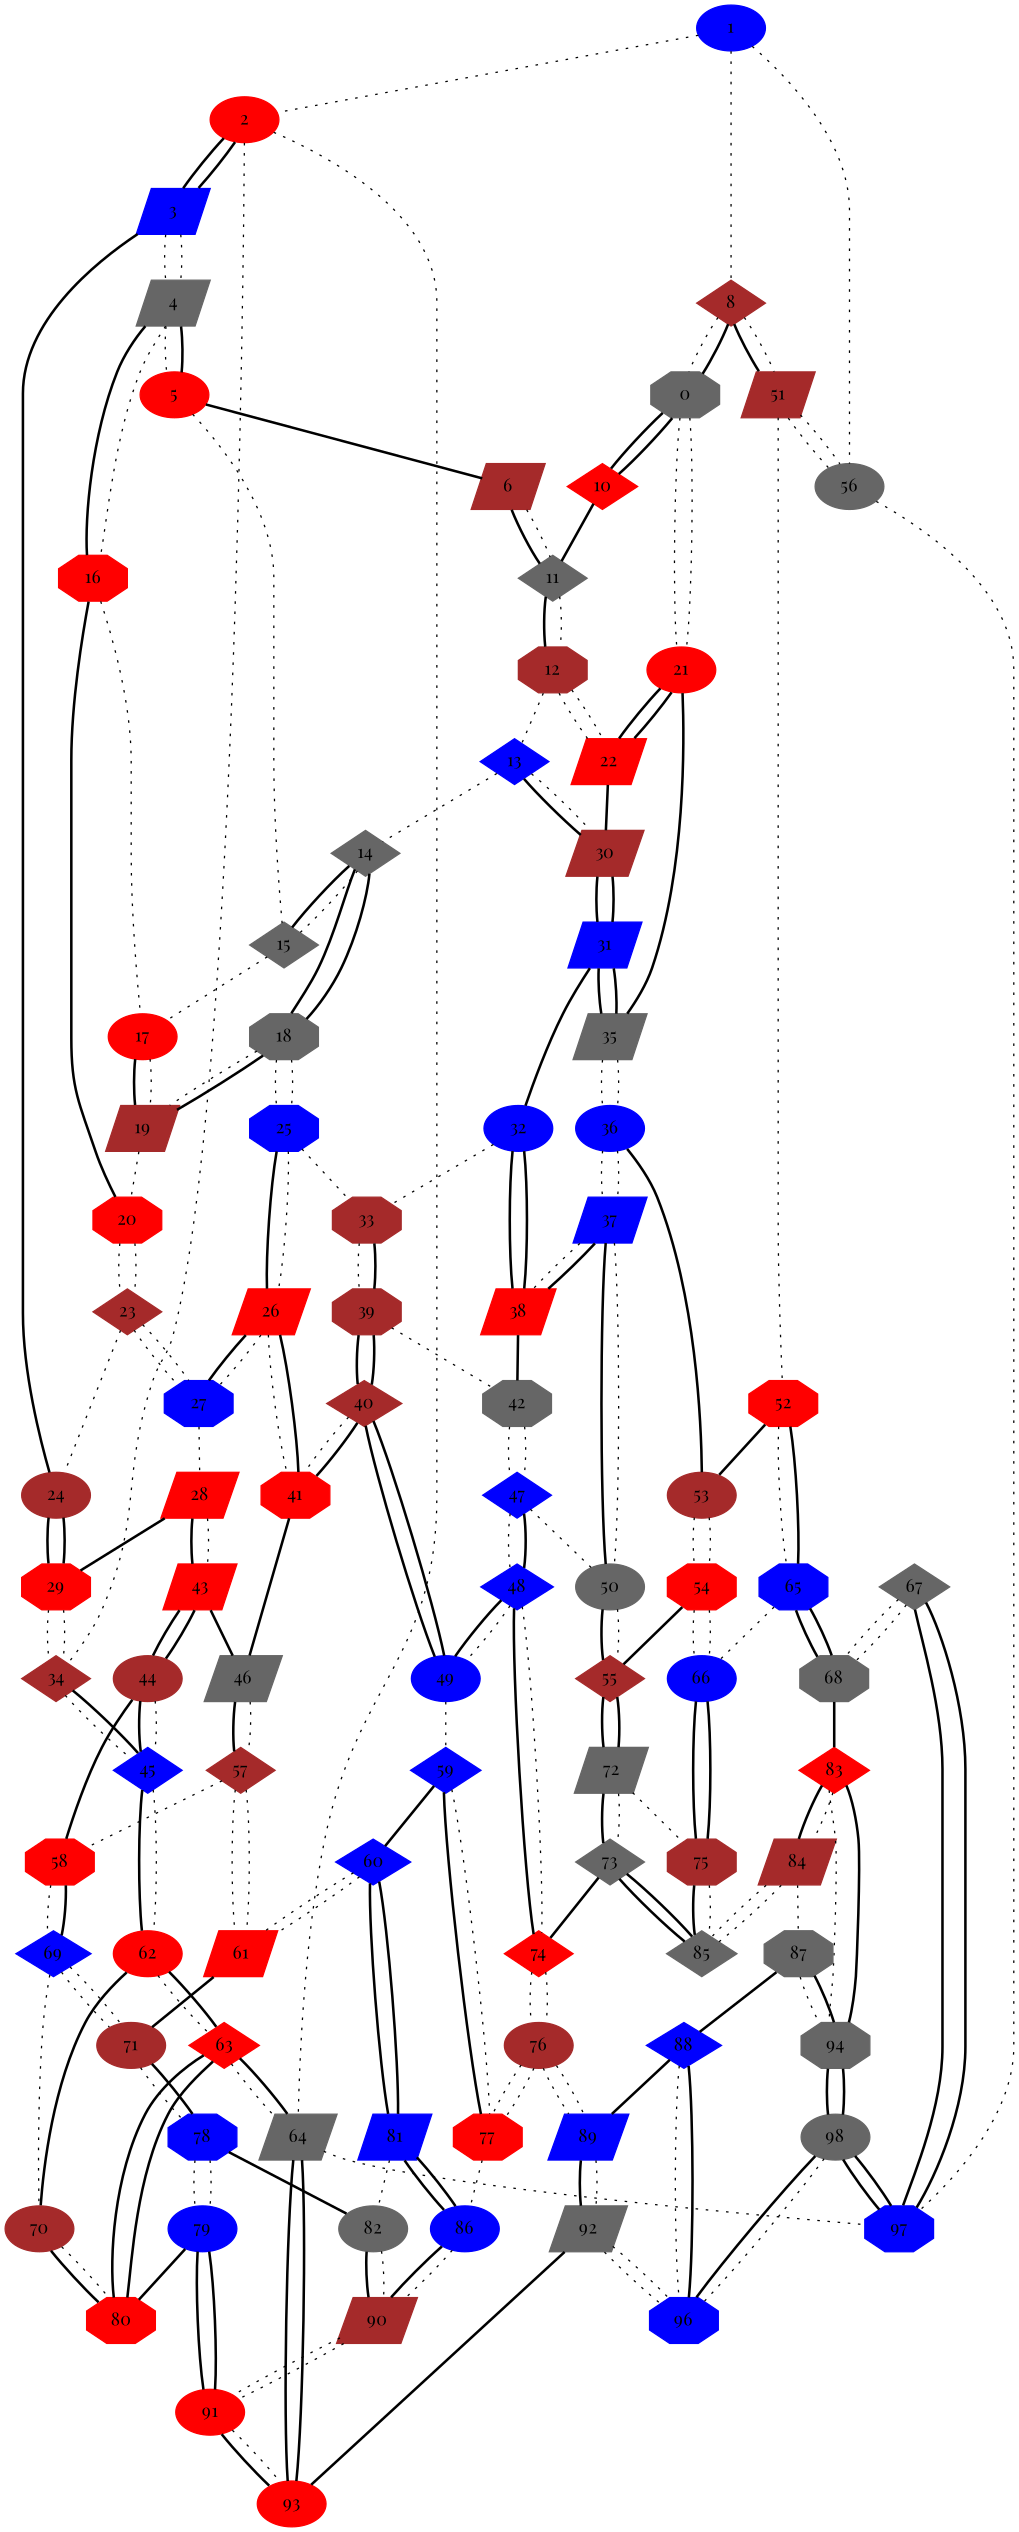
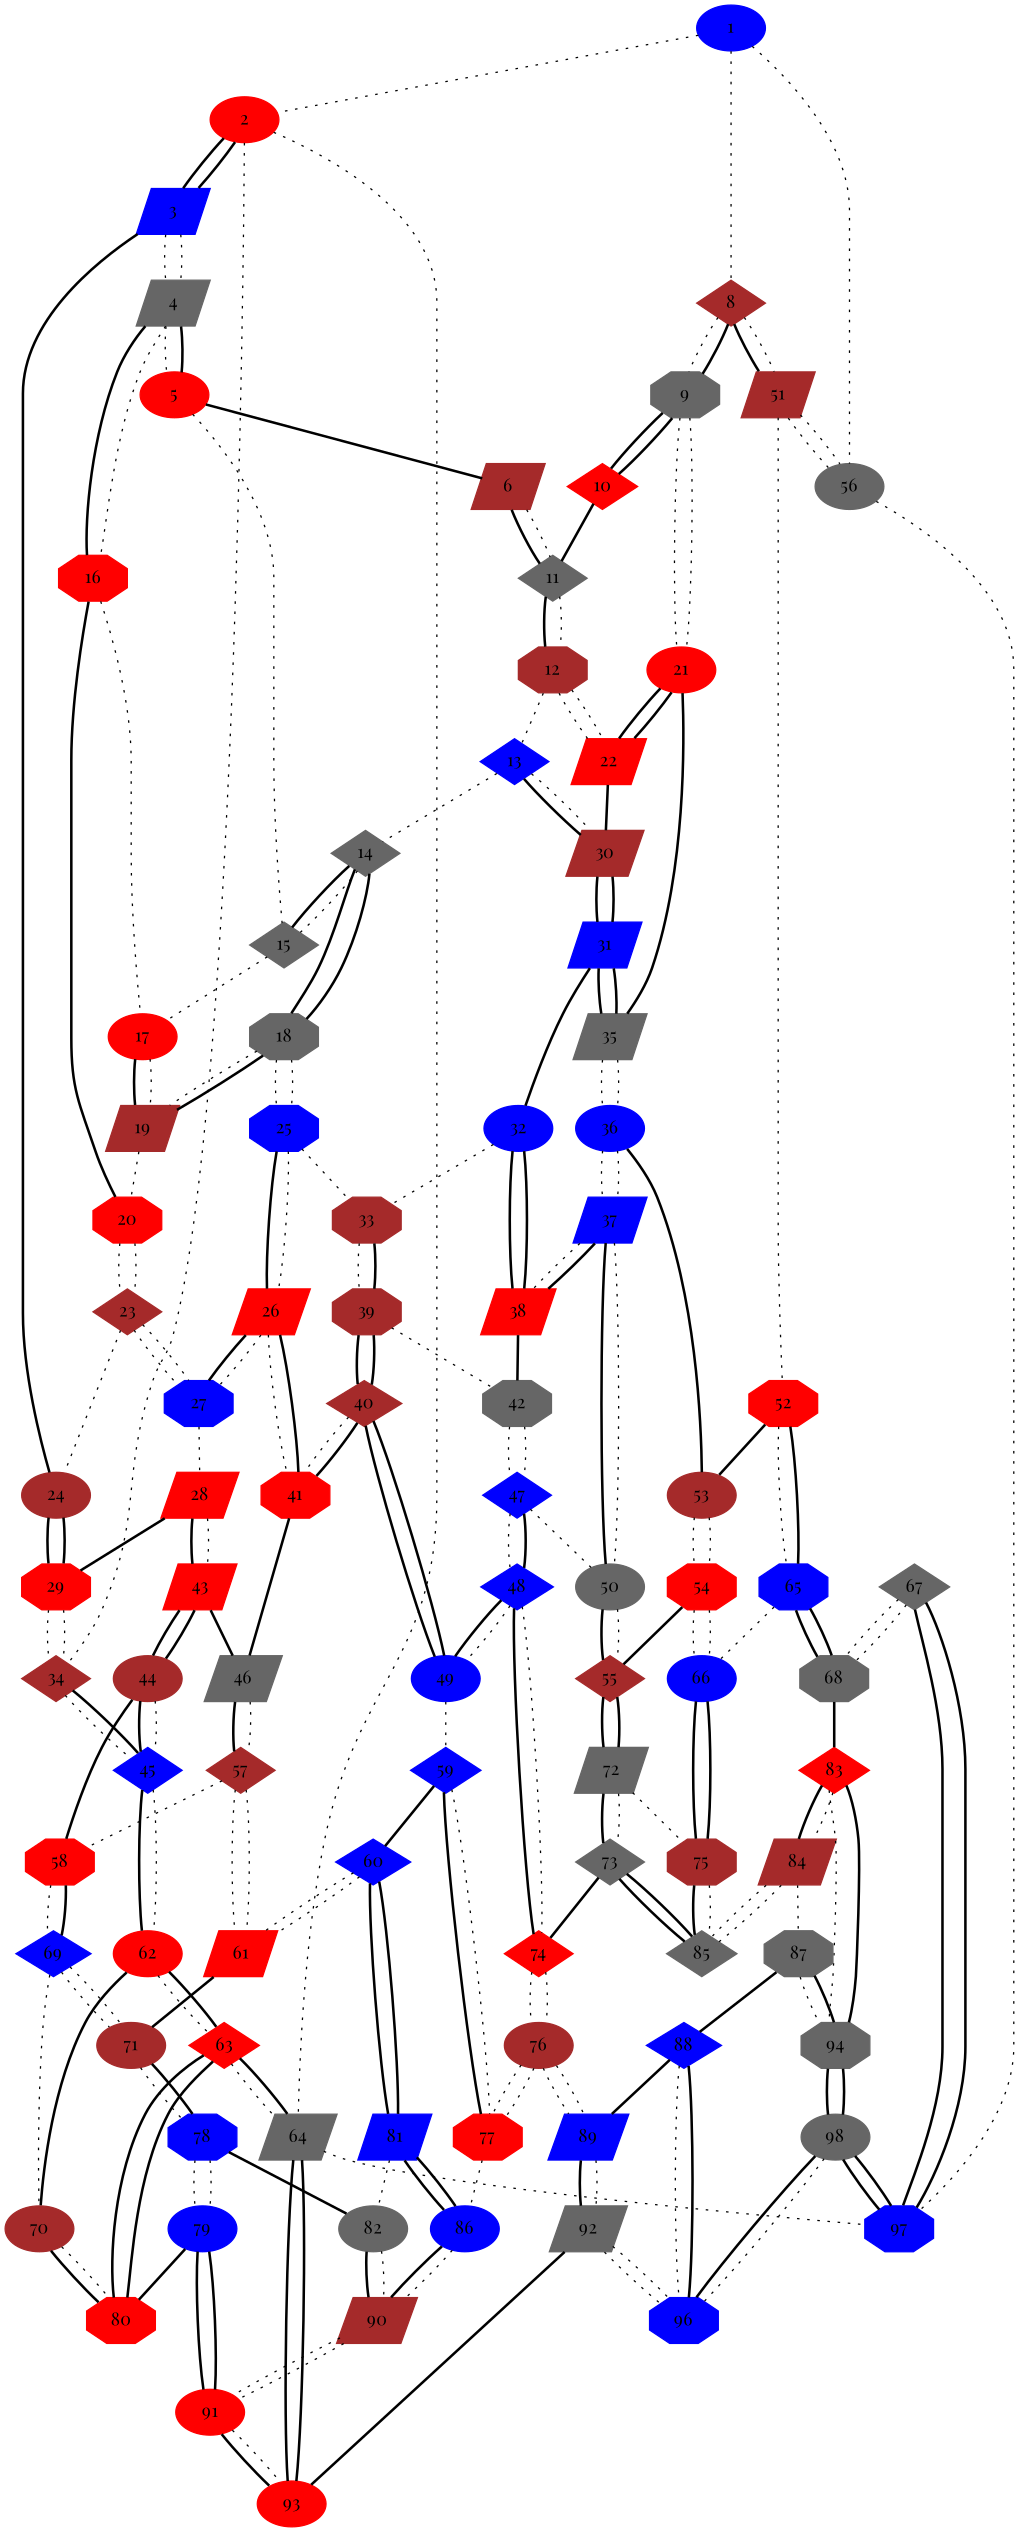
(685, 395) -> (685, 395)
